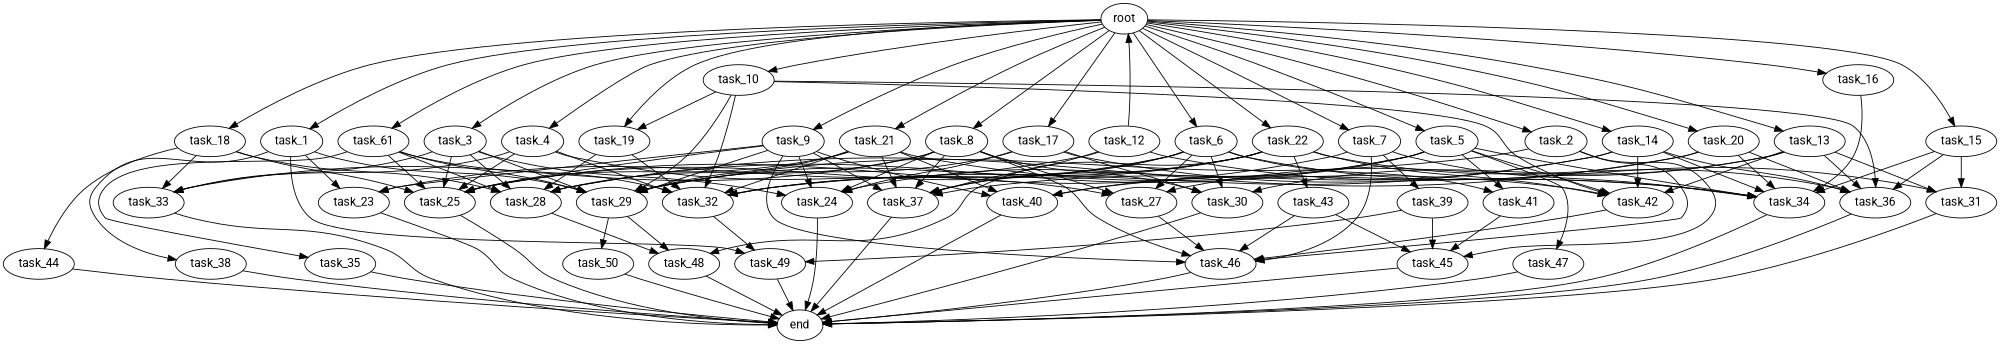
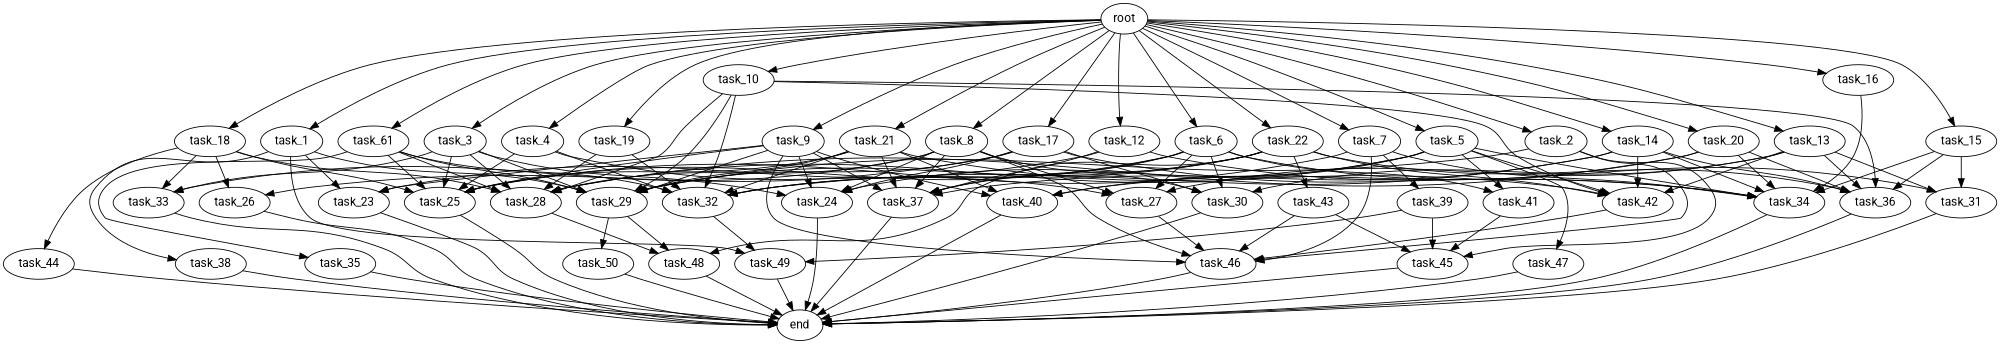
(1130, 80) -> (1119, 75)
(681, 109) -> (668, 148)
(346, 173) -> none
none -> (235, 203)
